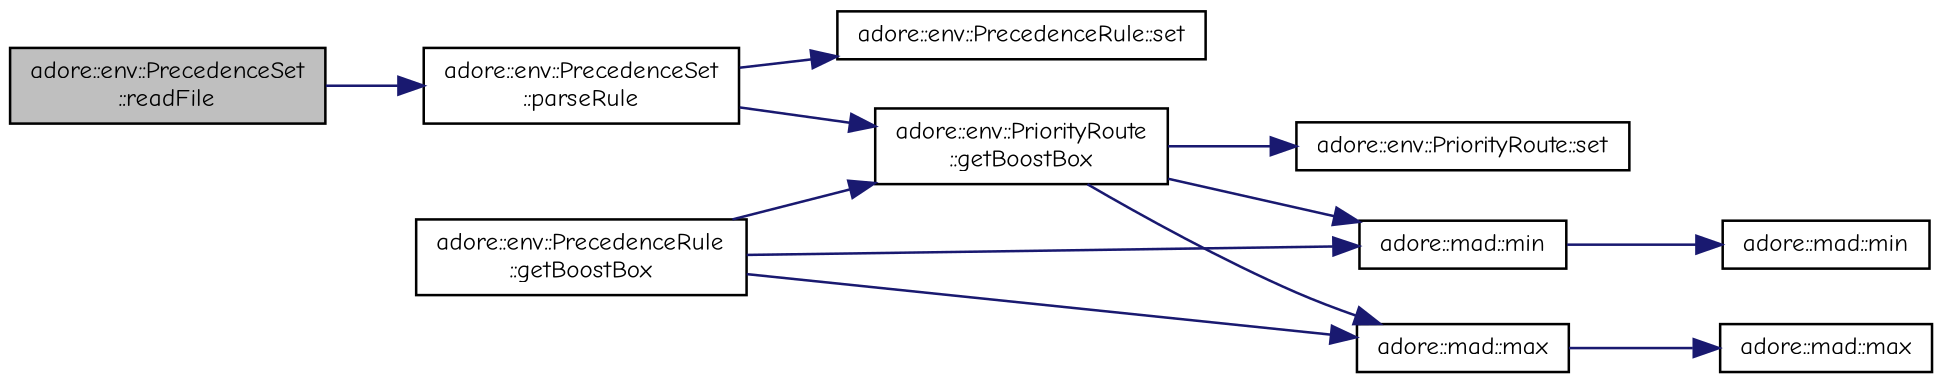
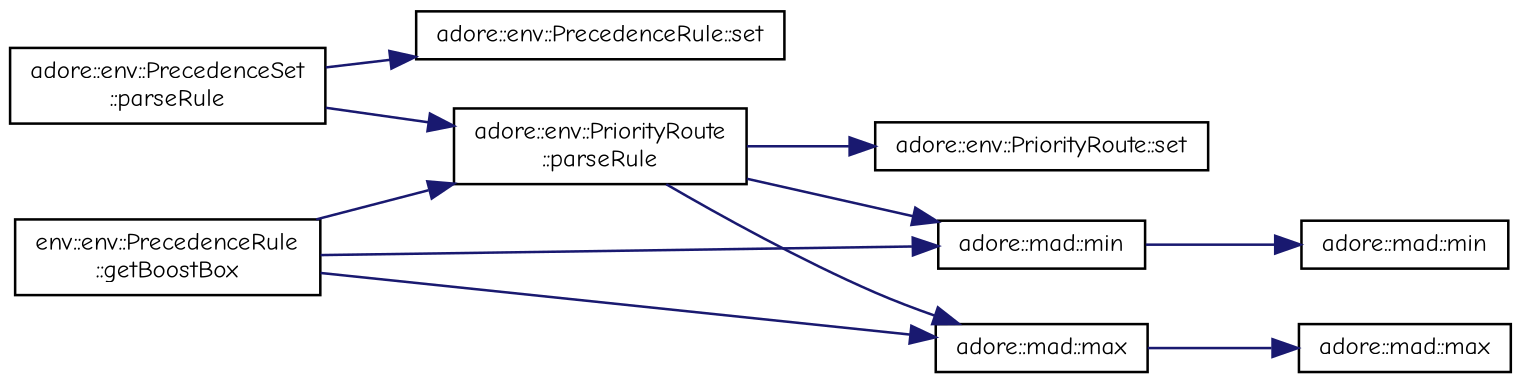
(168, 86) -> none
(1022, 146) -> (600, 146)
(581, 257) -> (168, 257)
